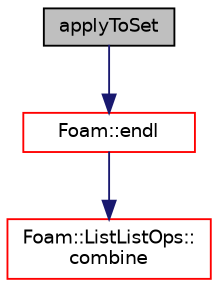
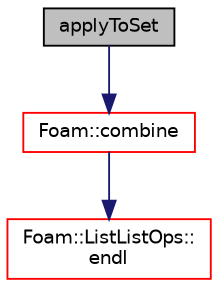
(109, 132) -> (109, 132)
(109, 249) -> (109, 249)
